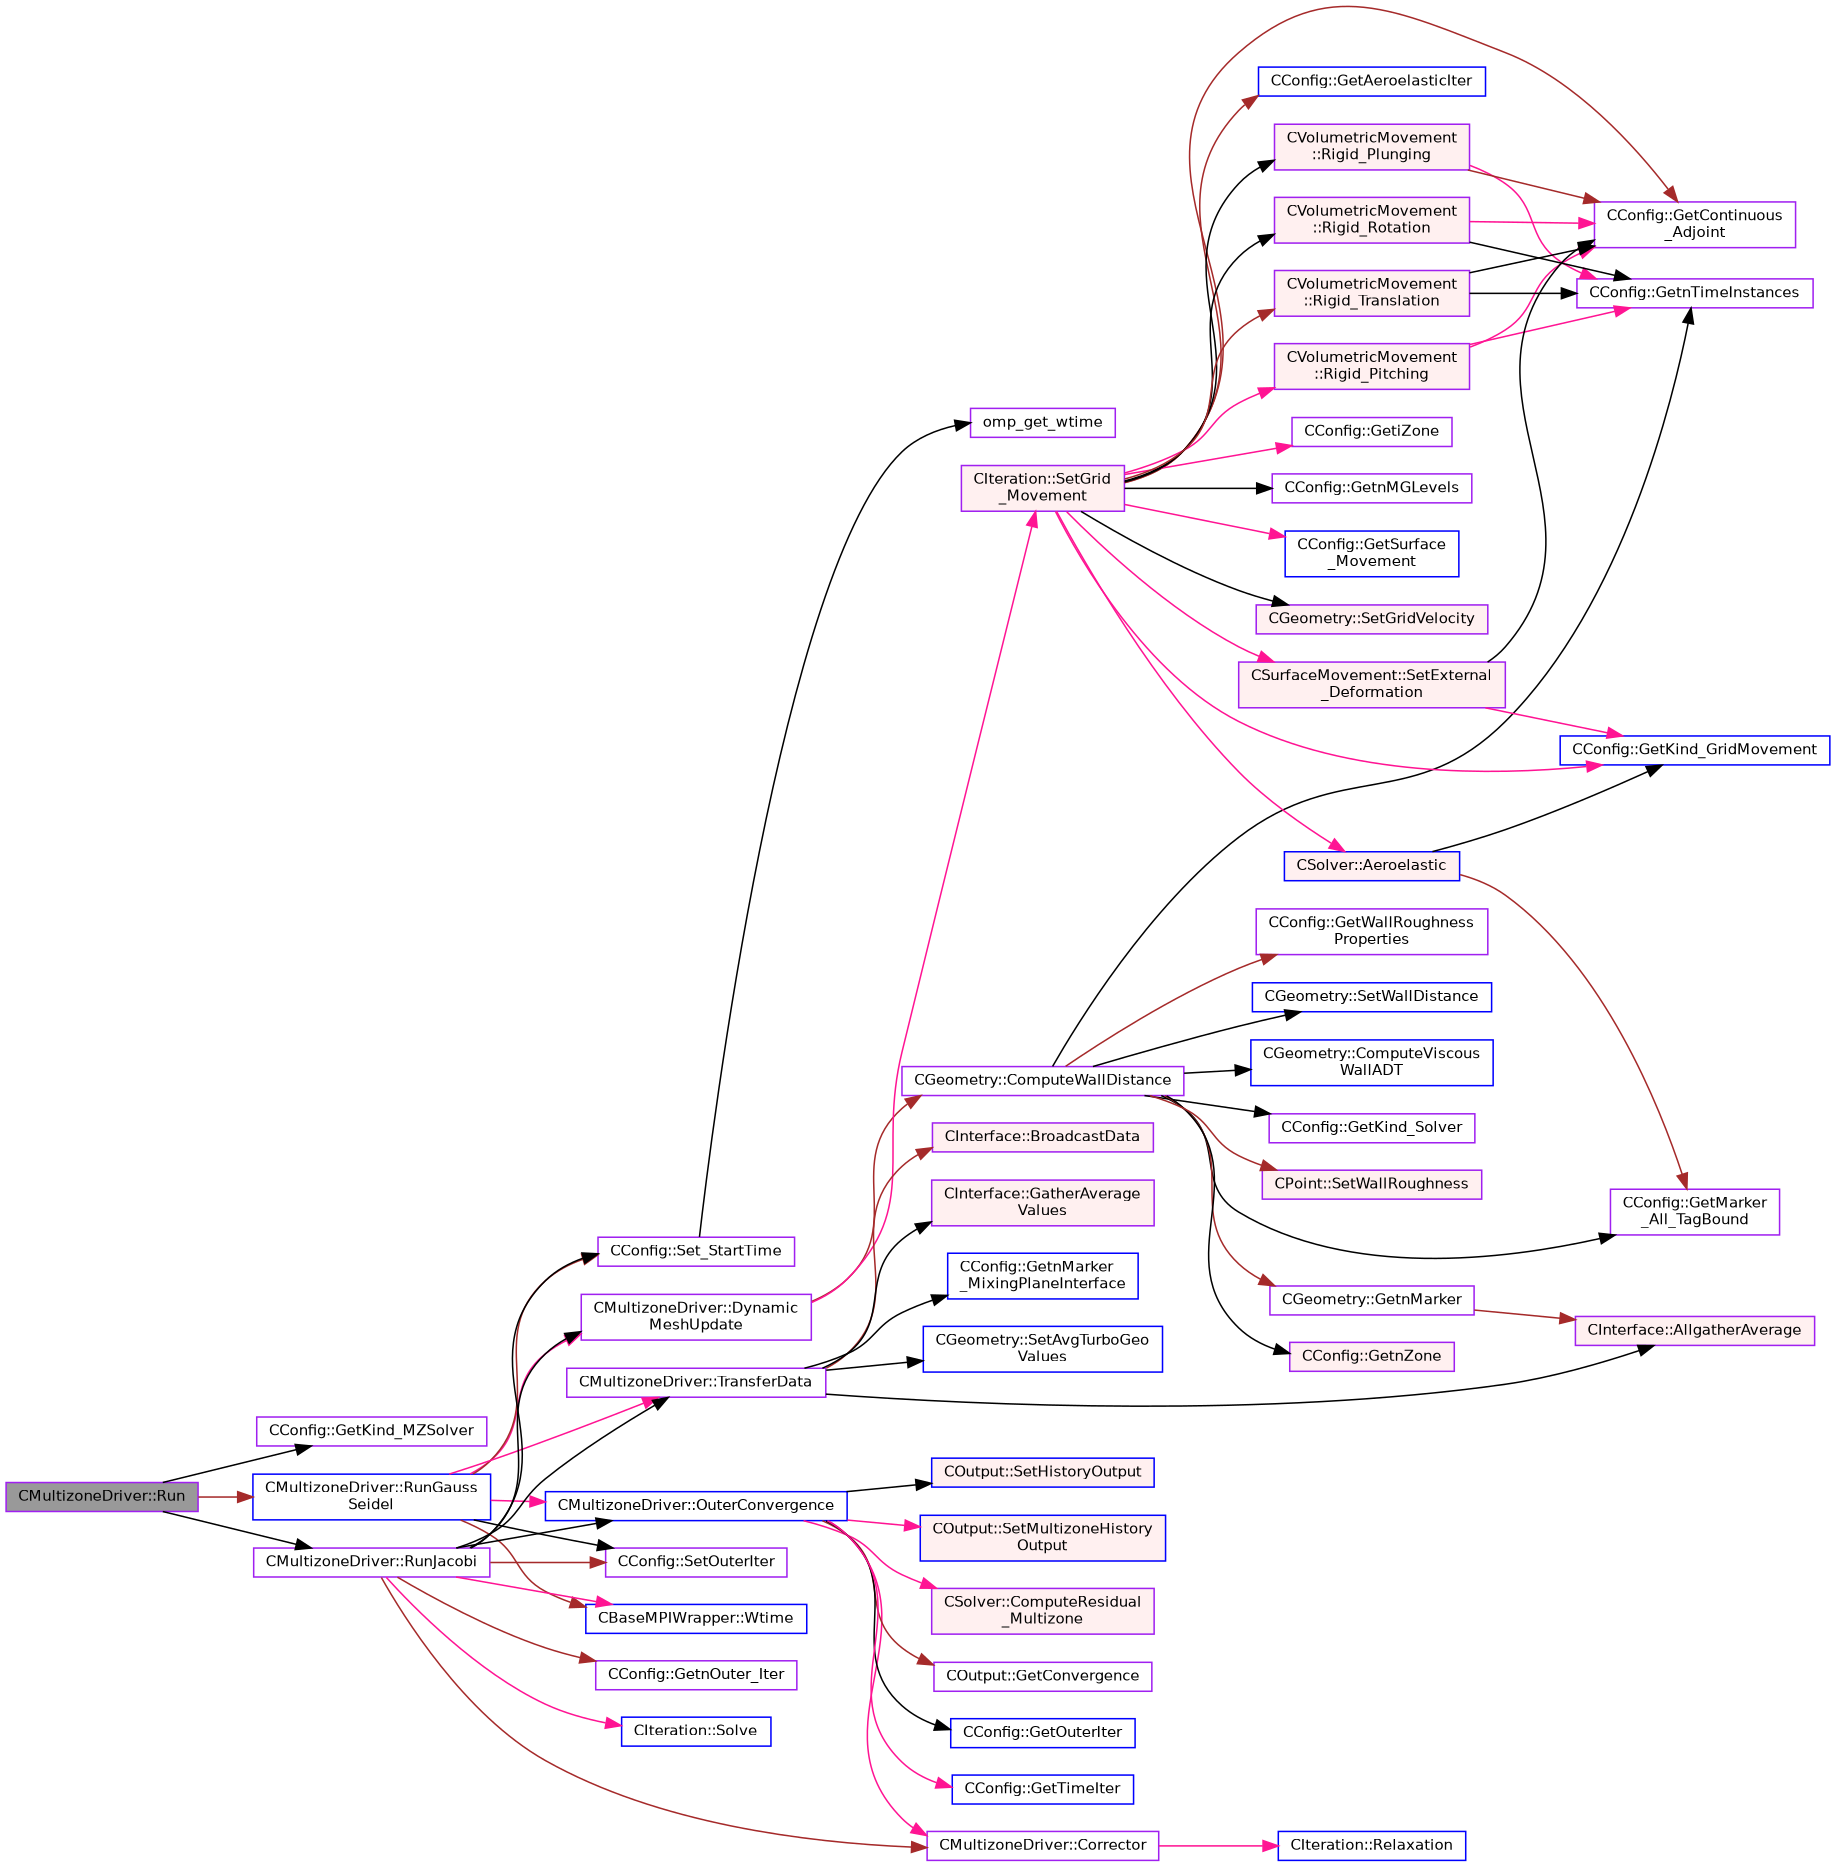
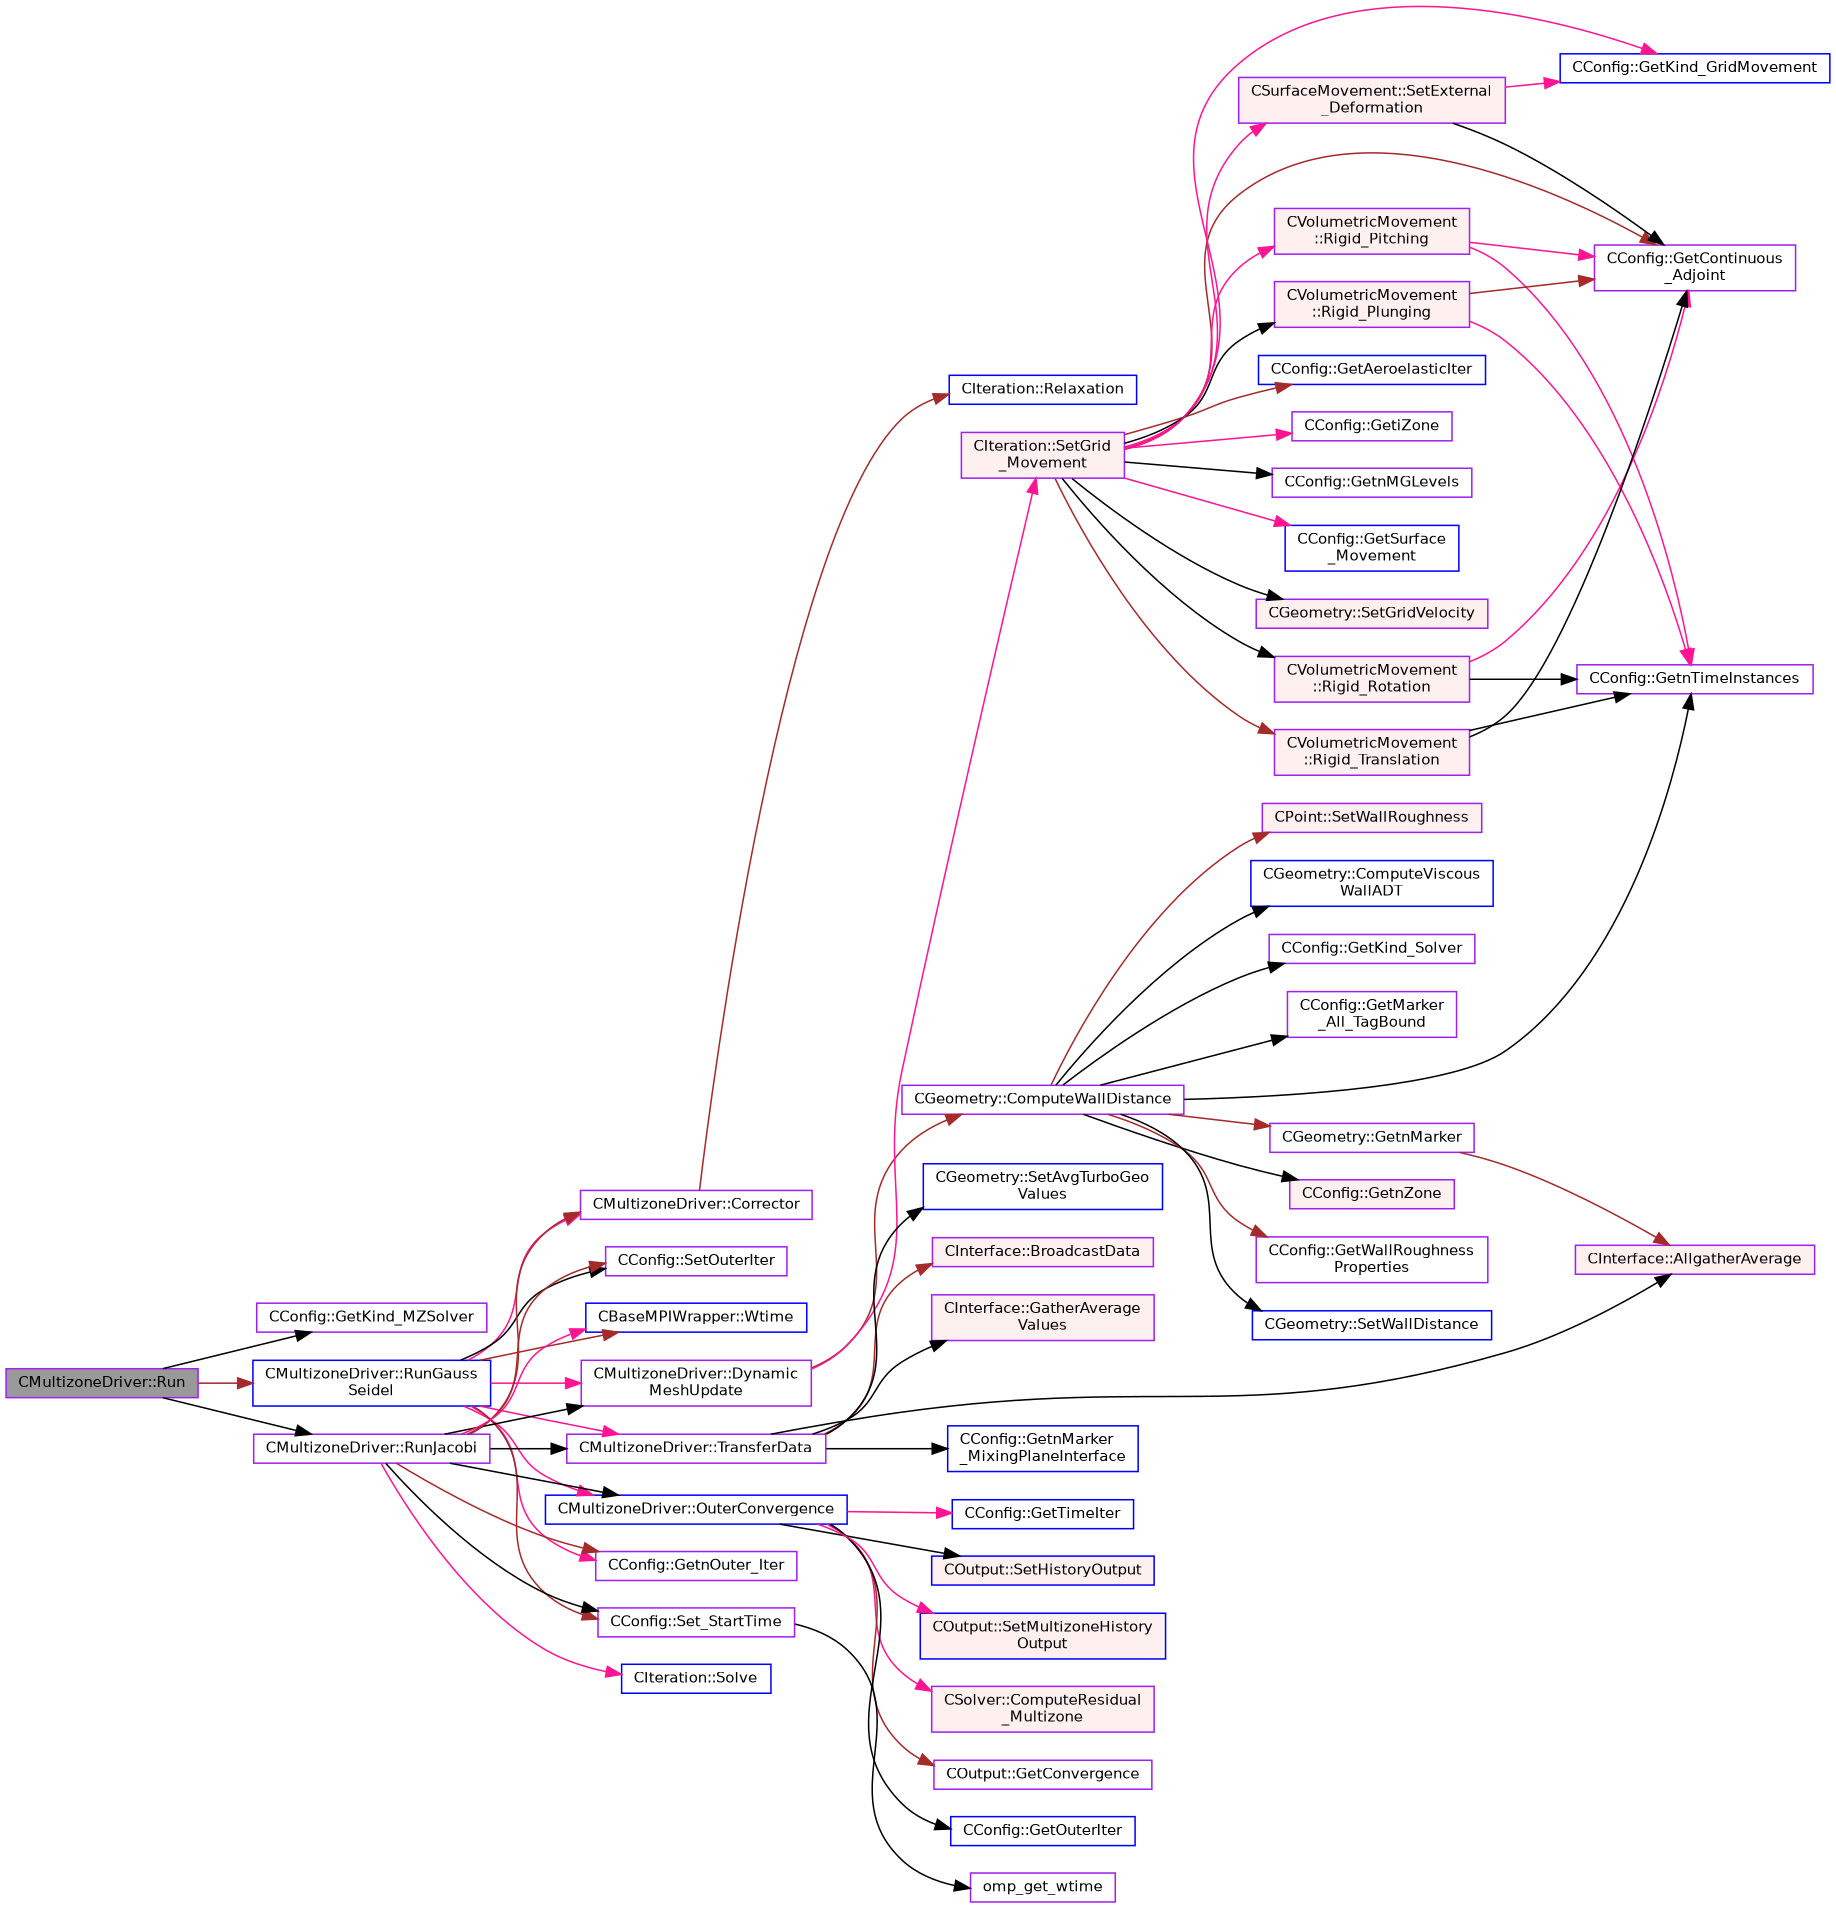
(1372, 866) -> none
none -> (527, 1515)
(868, 1731) -> (517, 1290)
(1211, 1846) -> (769, 775)
